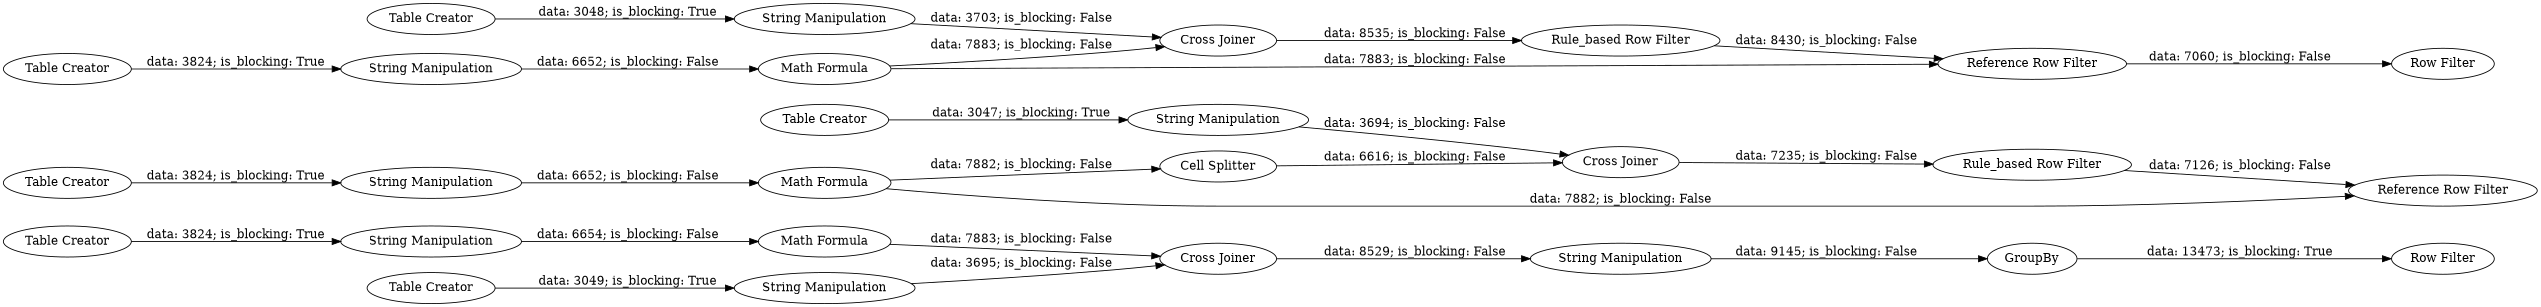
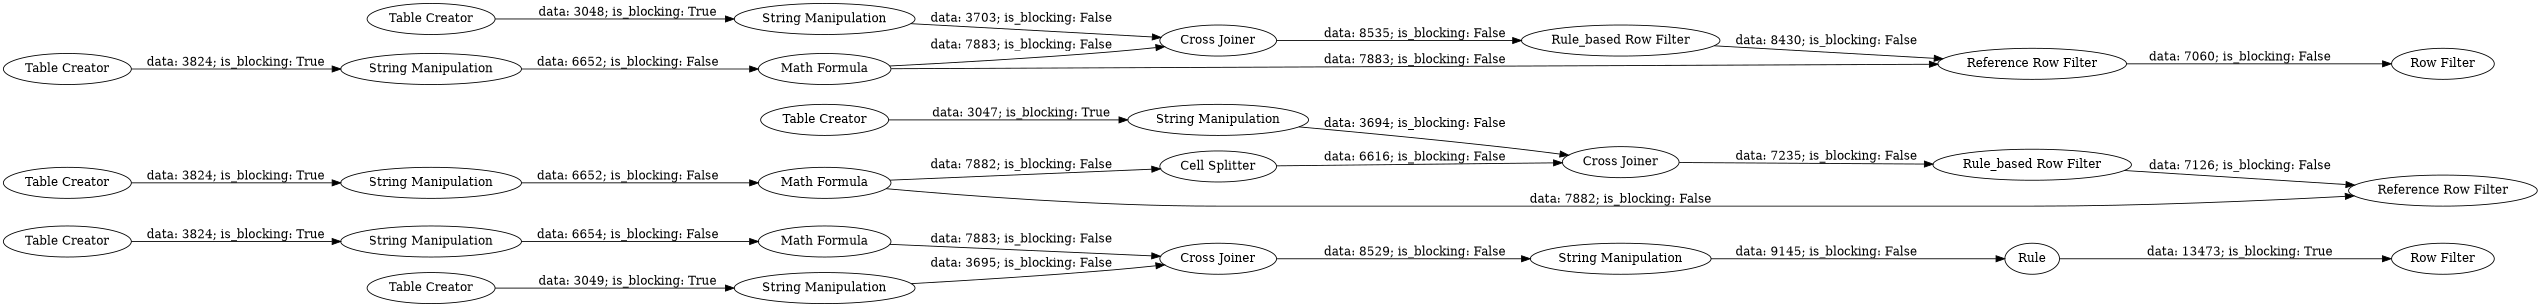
(2032, 259) -> (2032, 259)
